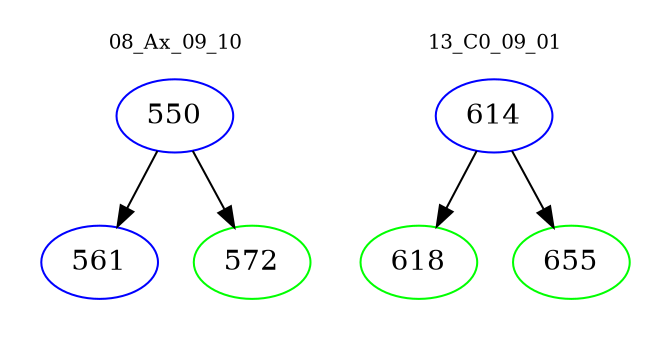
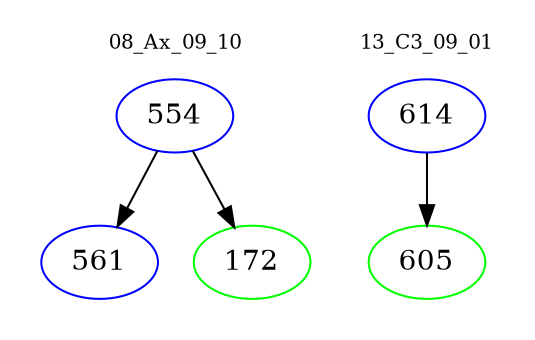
(495, 44) -> (427, 44)
(175, 116) -> (175, 116)
(252, 262) -> (252, 262)
(419, 262) -> none
(571, 262) -> (427, 262)
